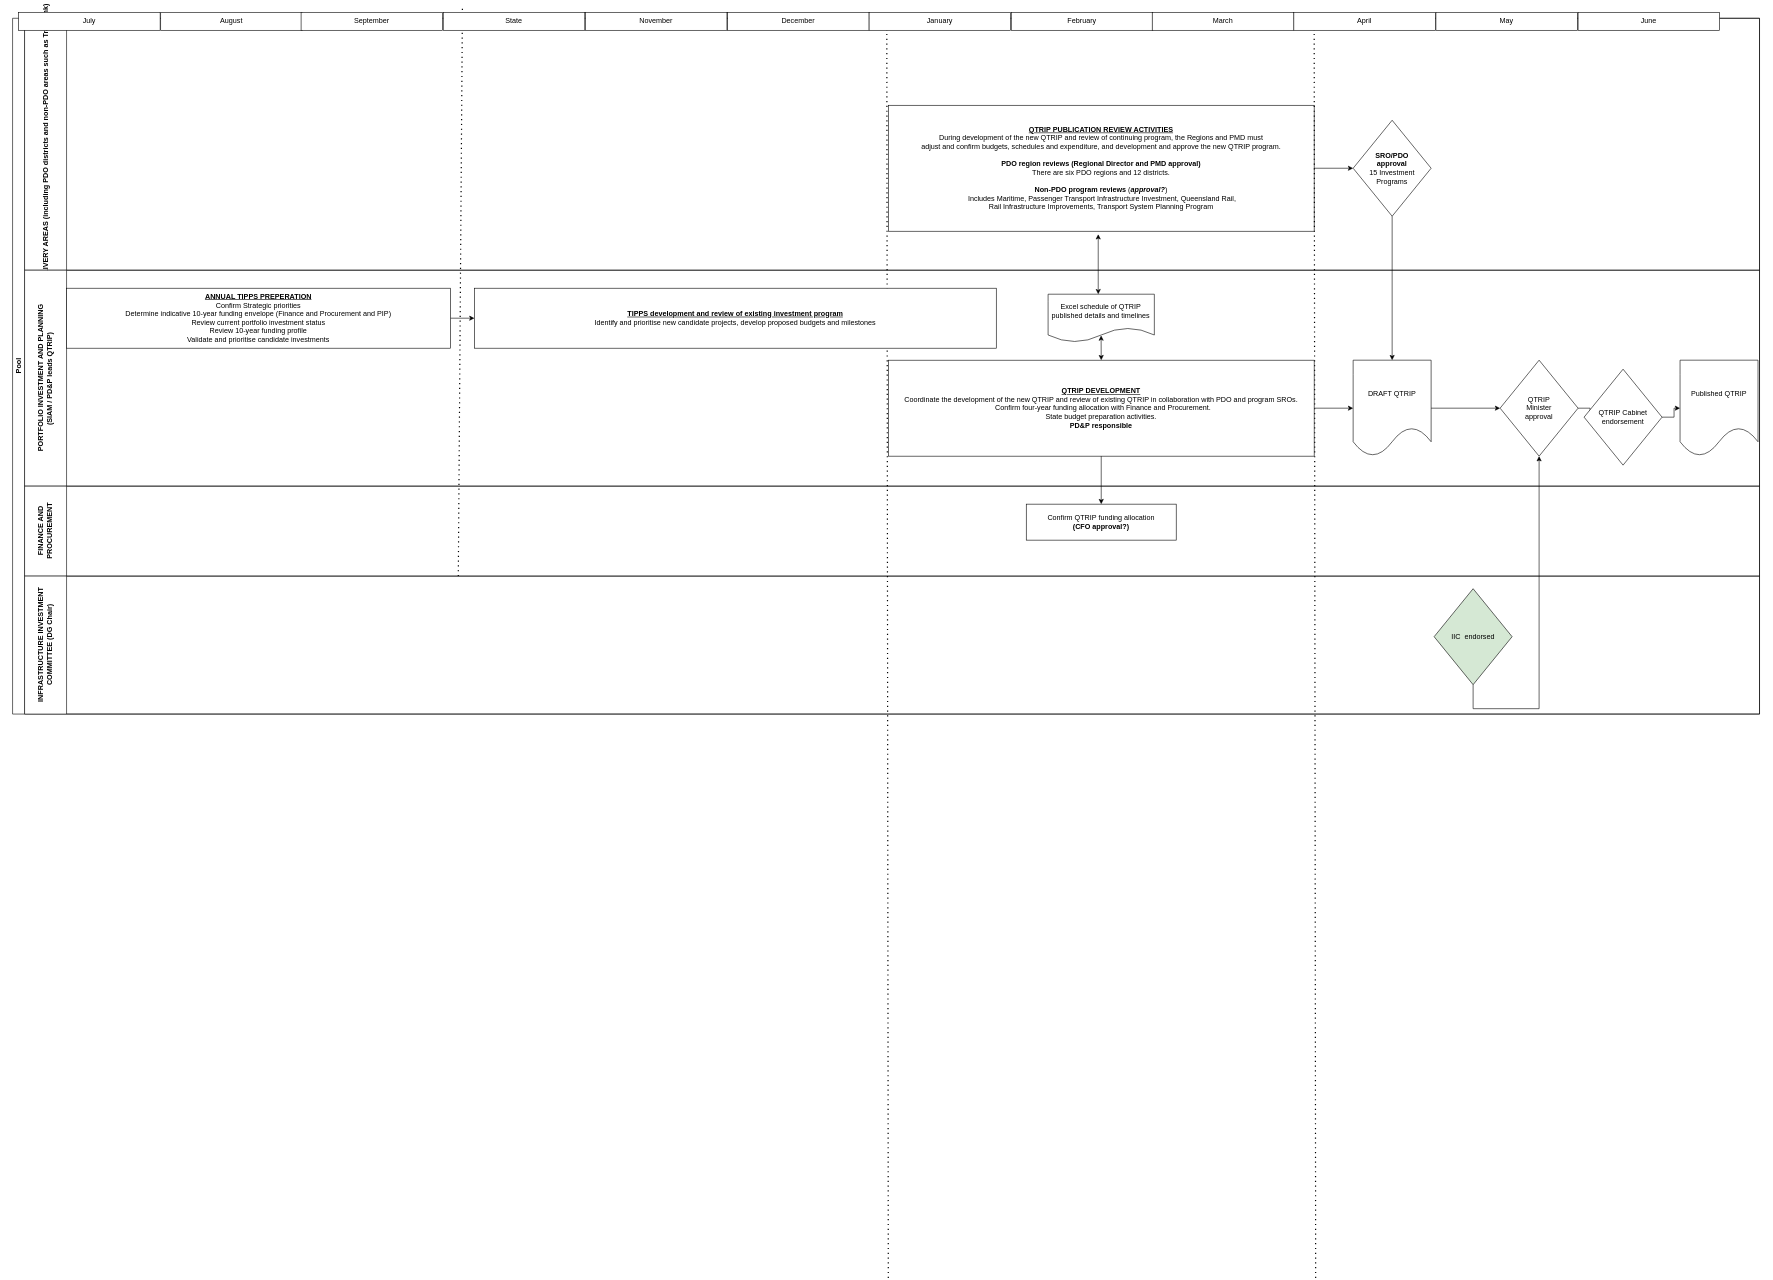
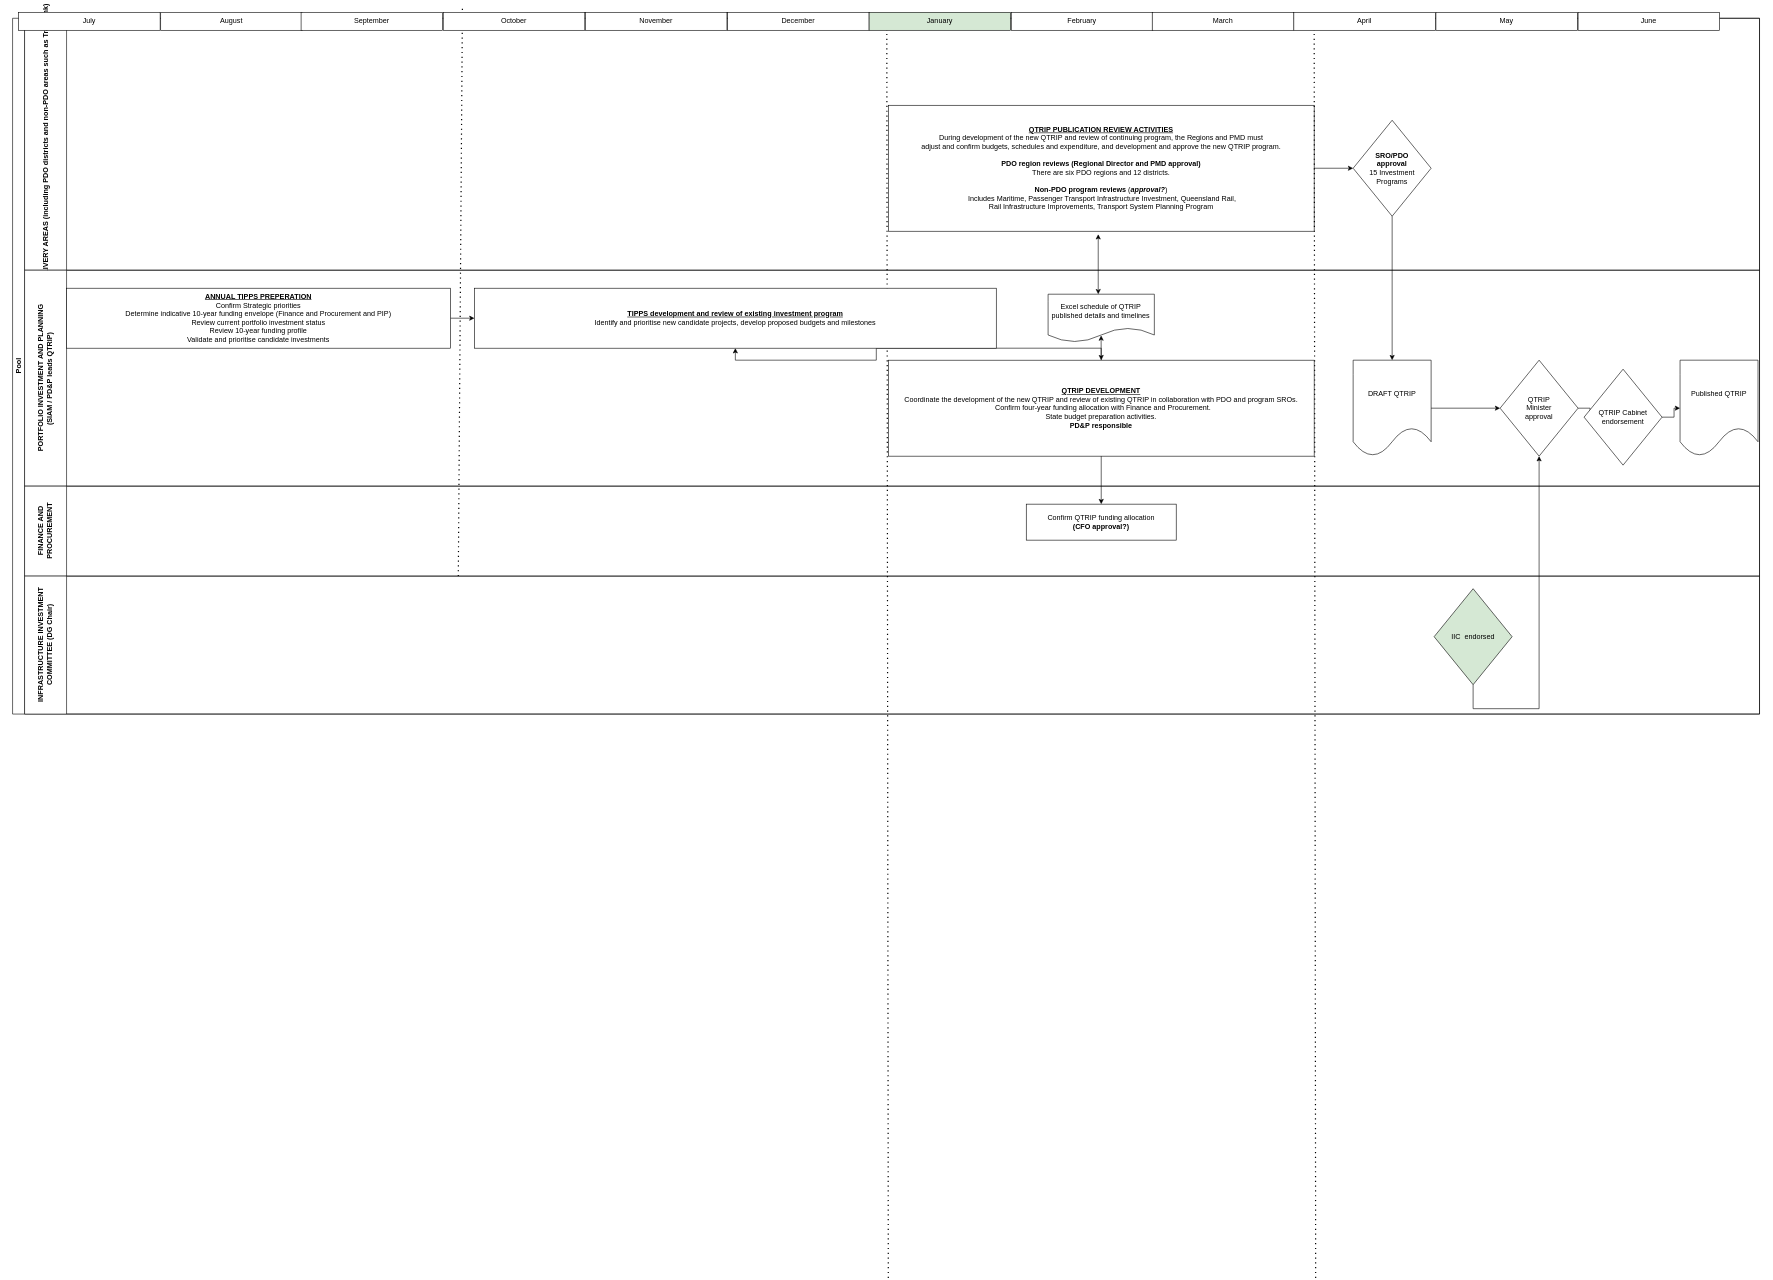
(514, 21) -> (514, 21)
(940, 21) -> (940, 21)
(1347, 408) -> (735, 357)
